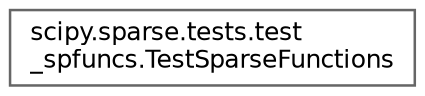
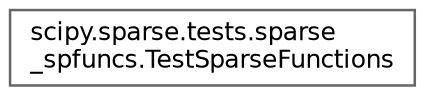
(212, 48) -> (212, 48)
